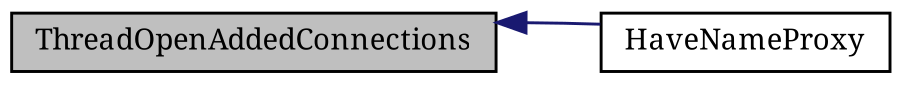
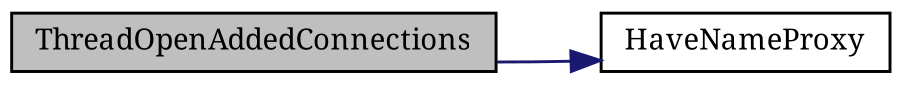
(563, 23) -> (534, 62)
